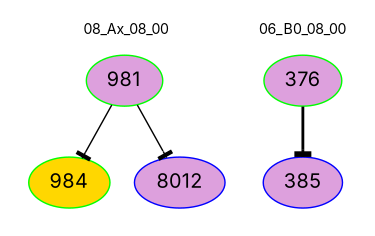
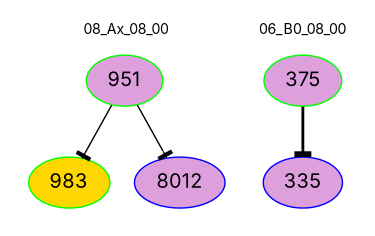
(125, 81) -> (125, 81)
(303, 81) -> (303, 81)
(69, 183) -> (69, 183)
(303, 183) -> (303, 183)
